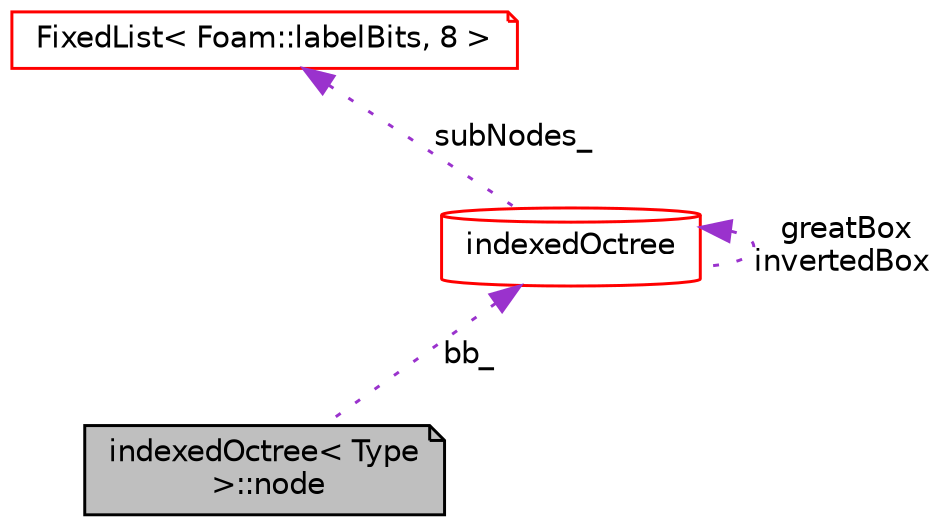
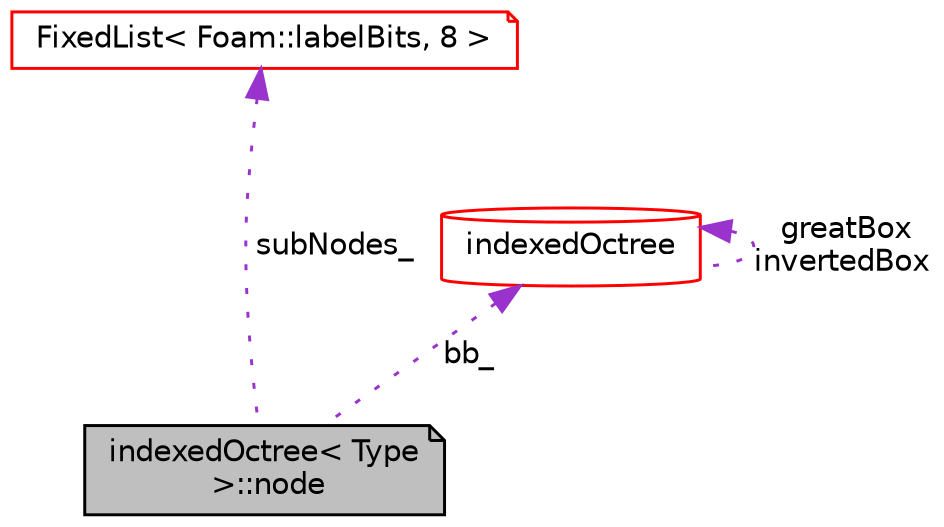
(422, 146) -> (246, 262)
